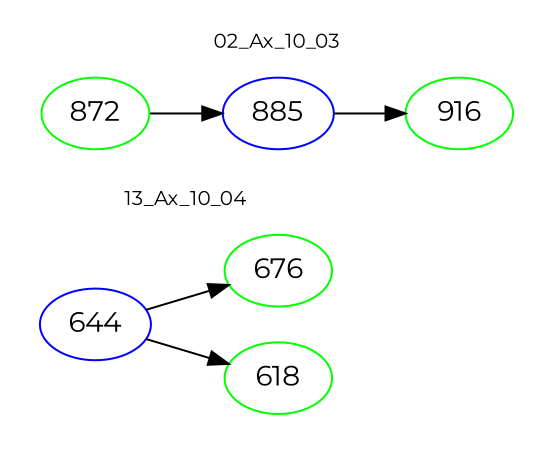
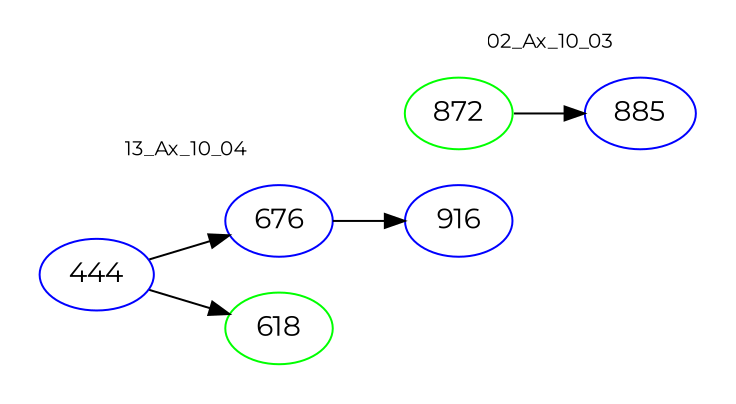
(360, 113) -> (361, 221)
(459, 113) -> (459, 221)
(278, 271) -> (279, 221)
(95, 324) -> (97, 275)
